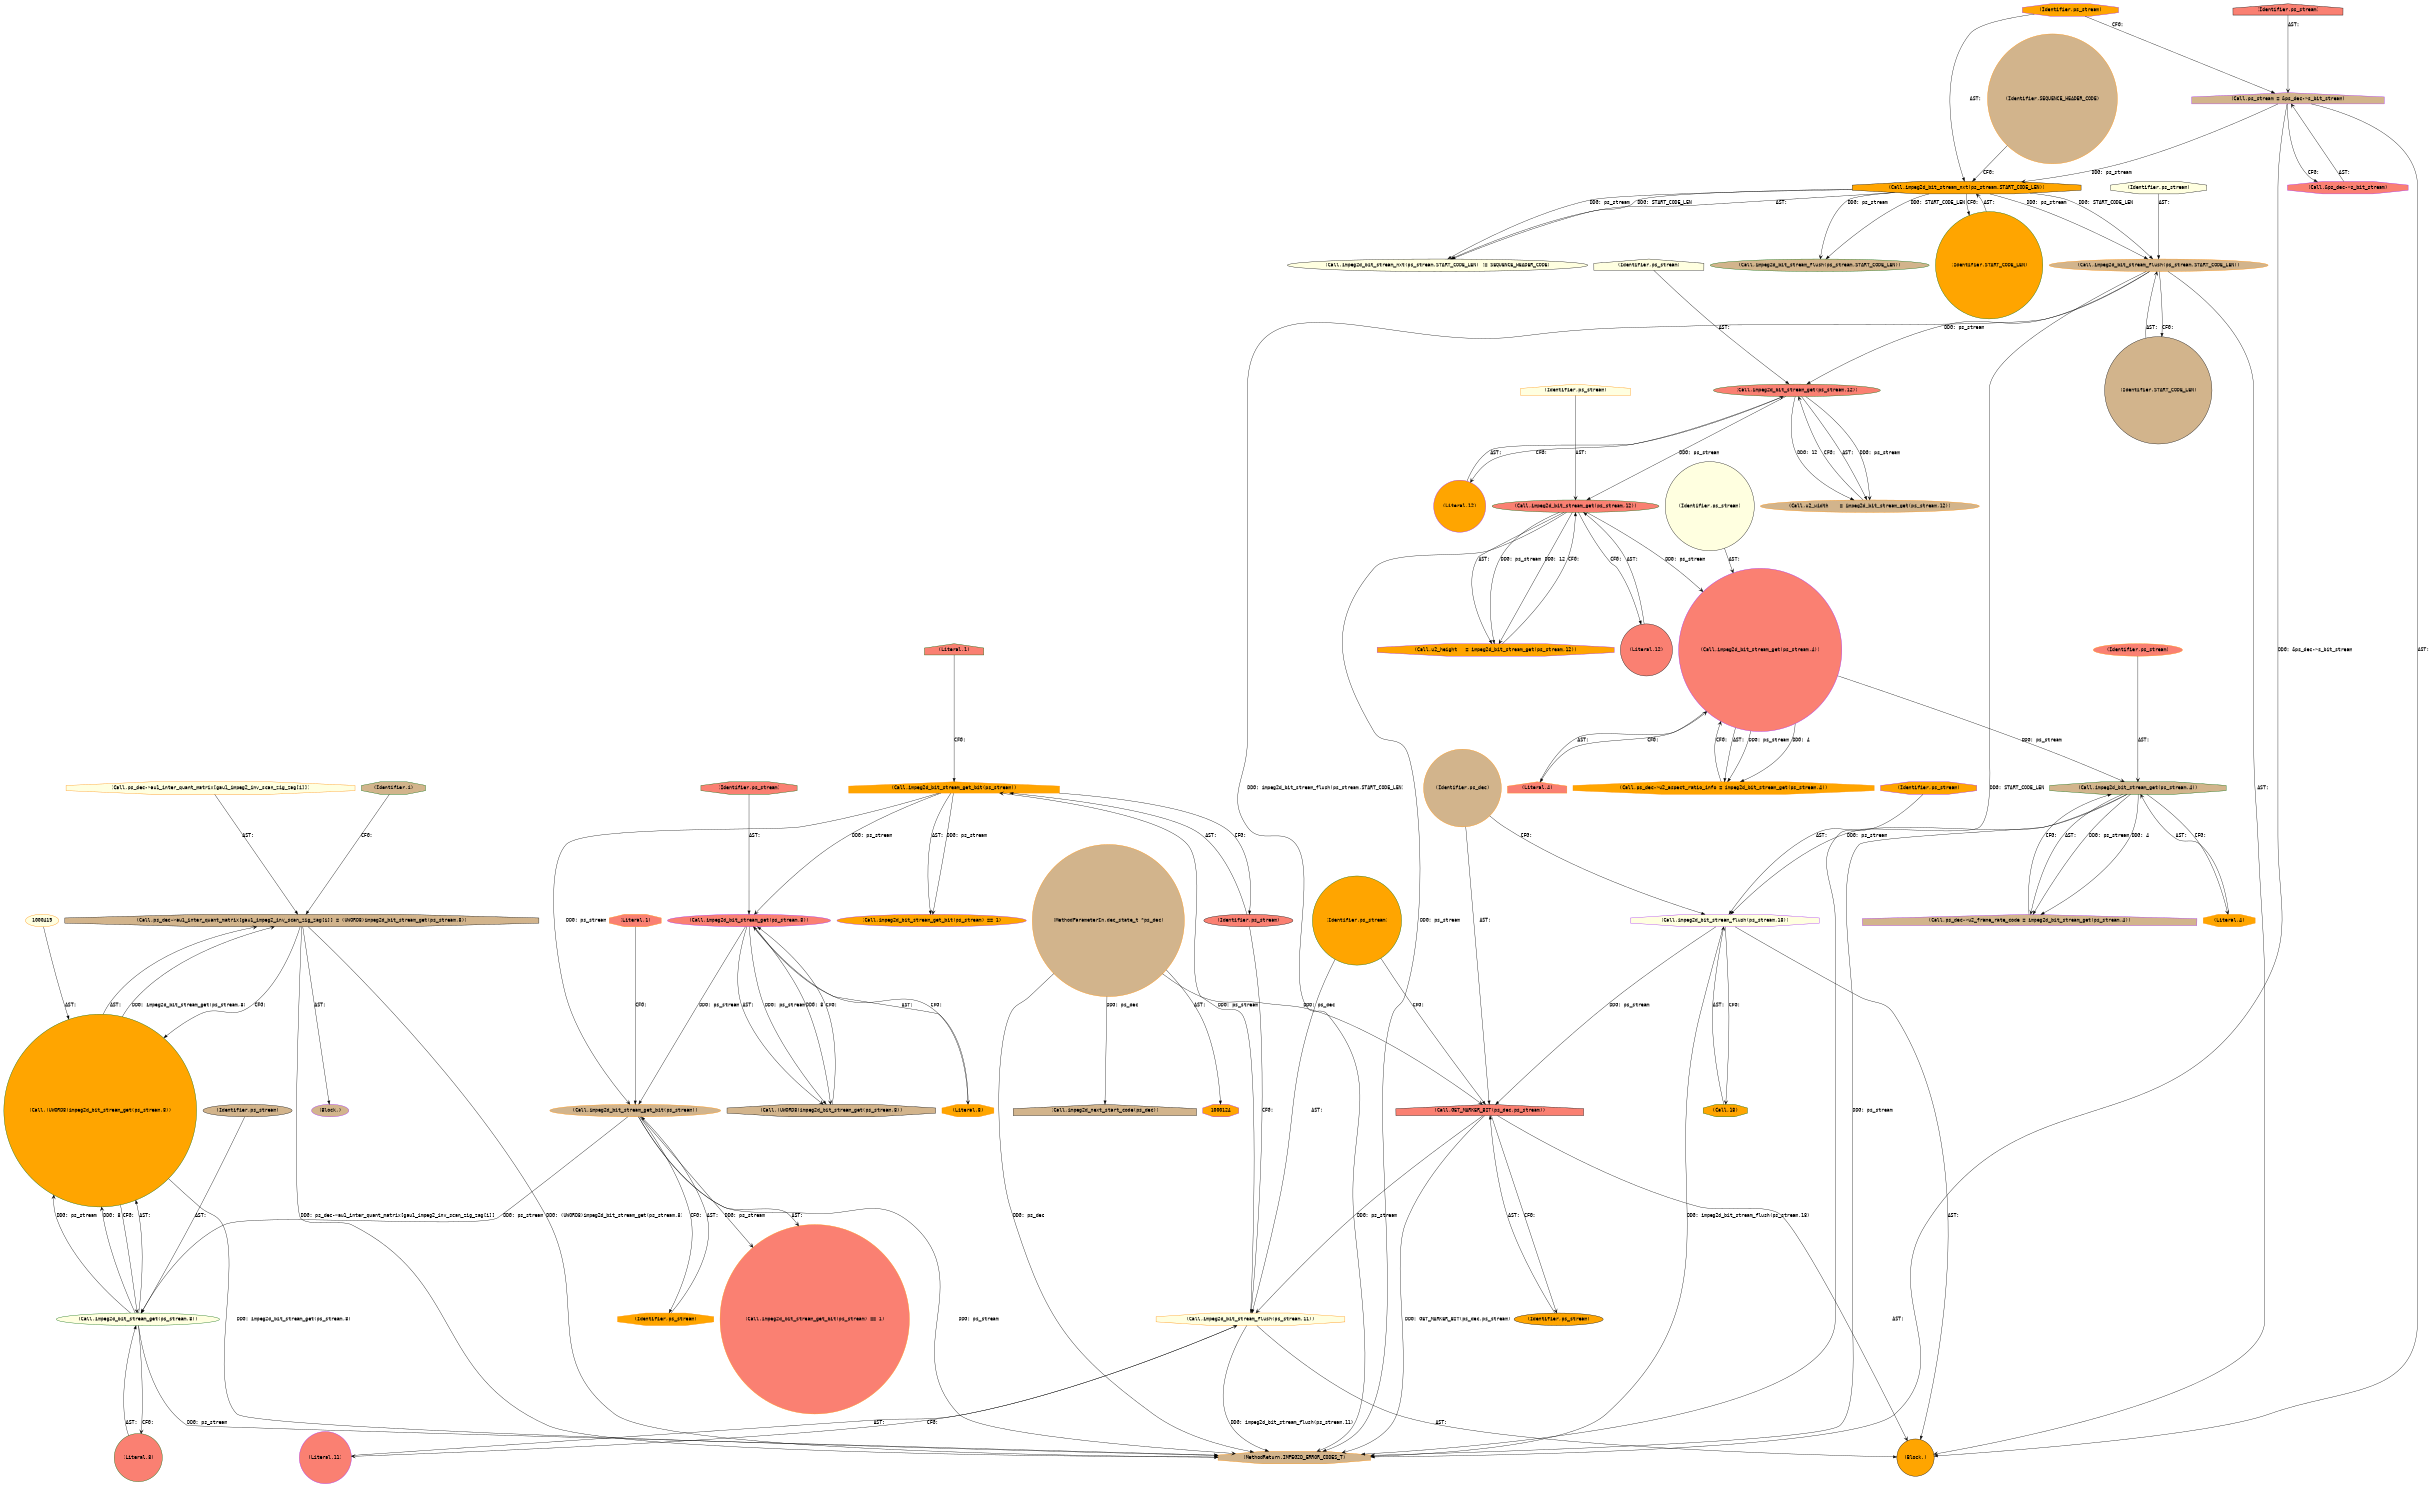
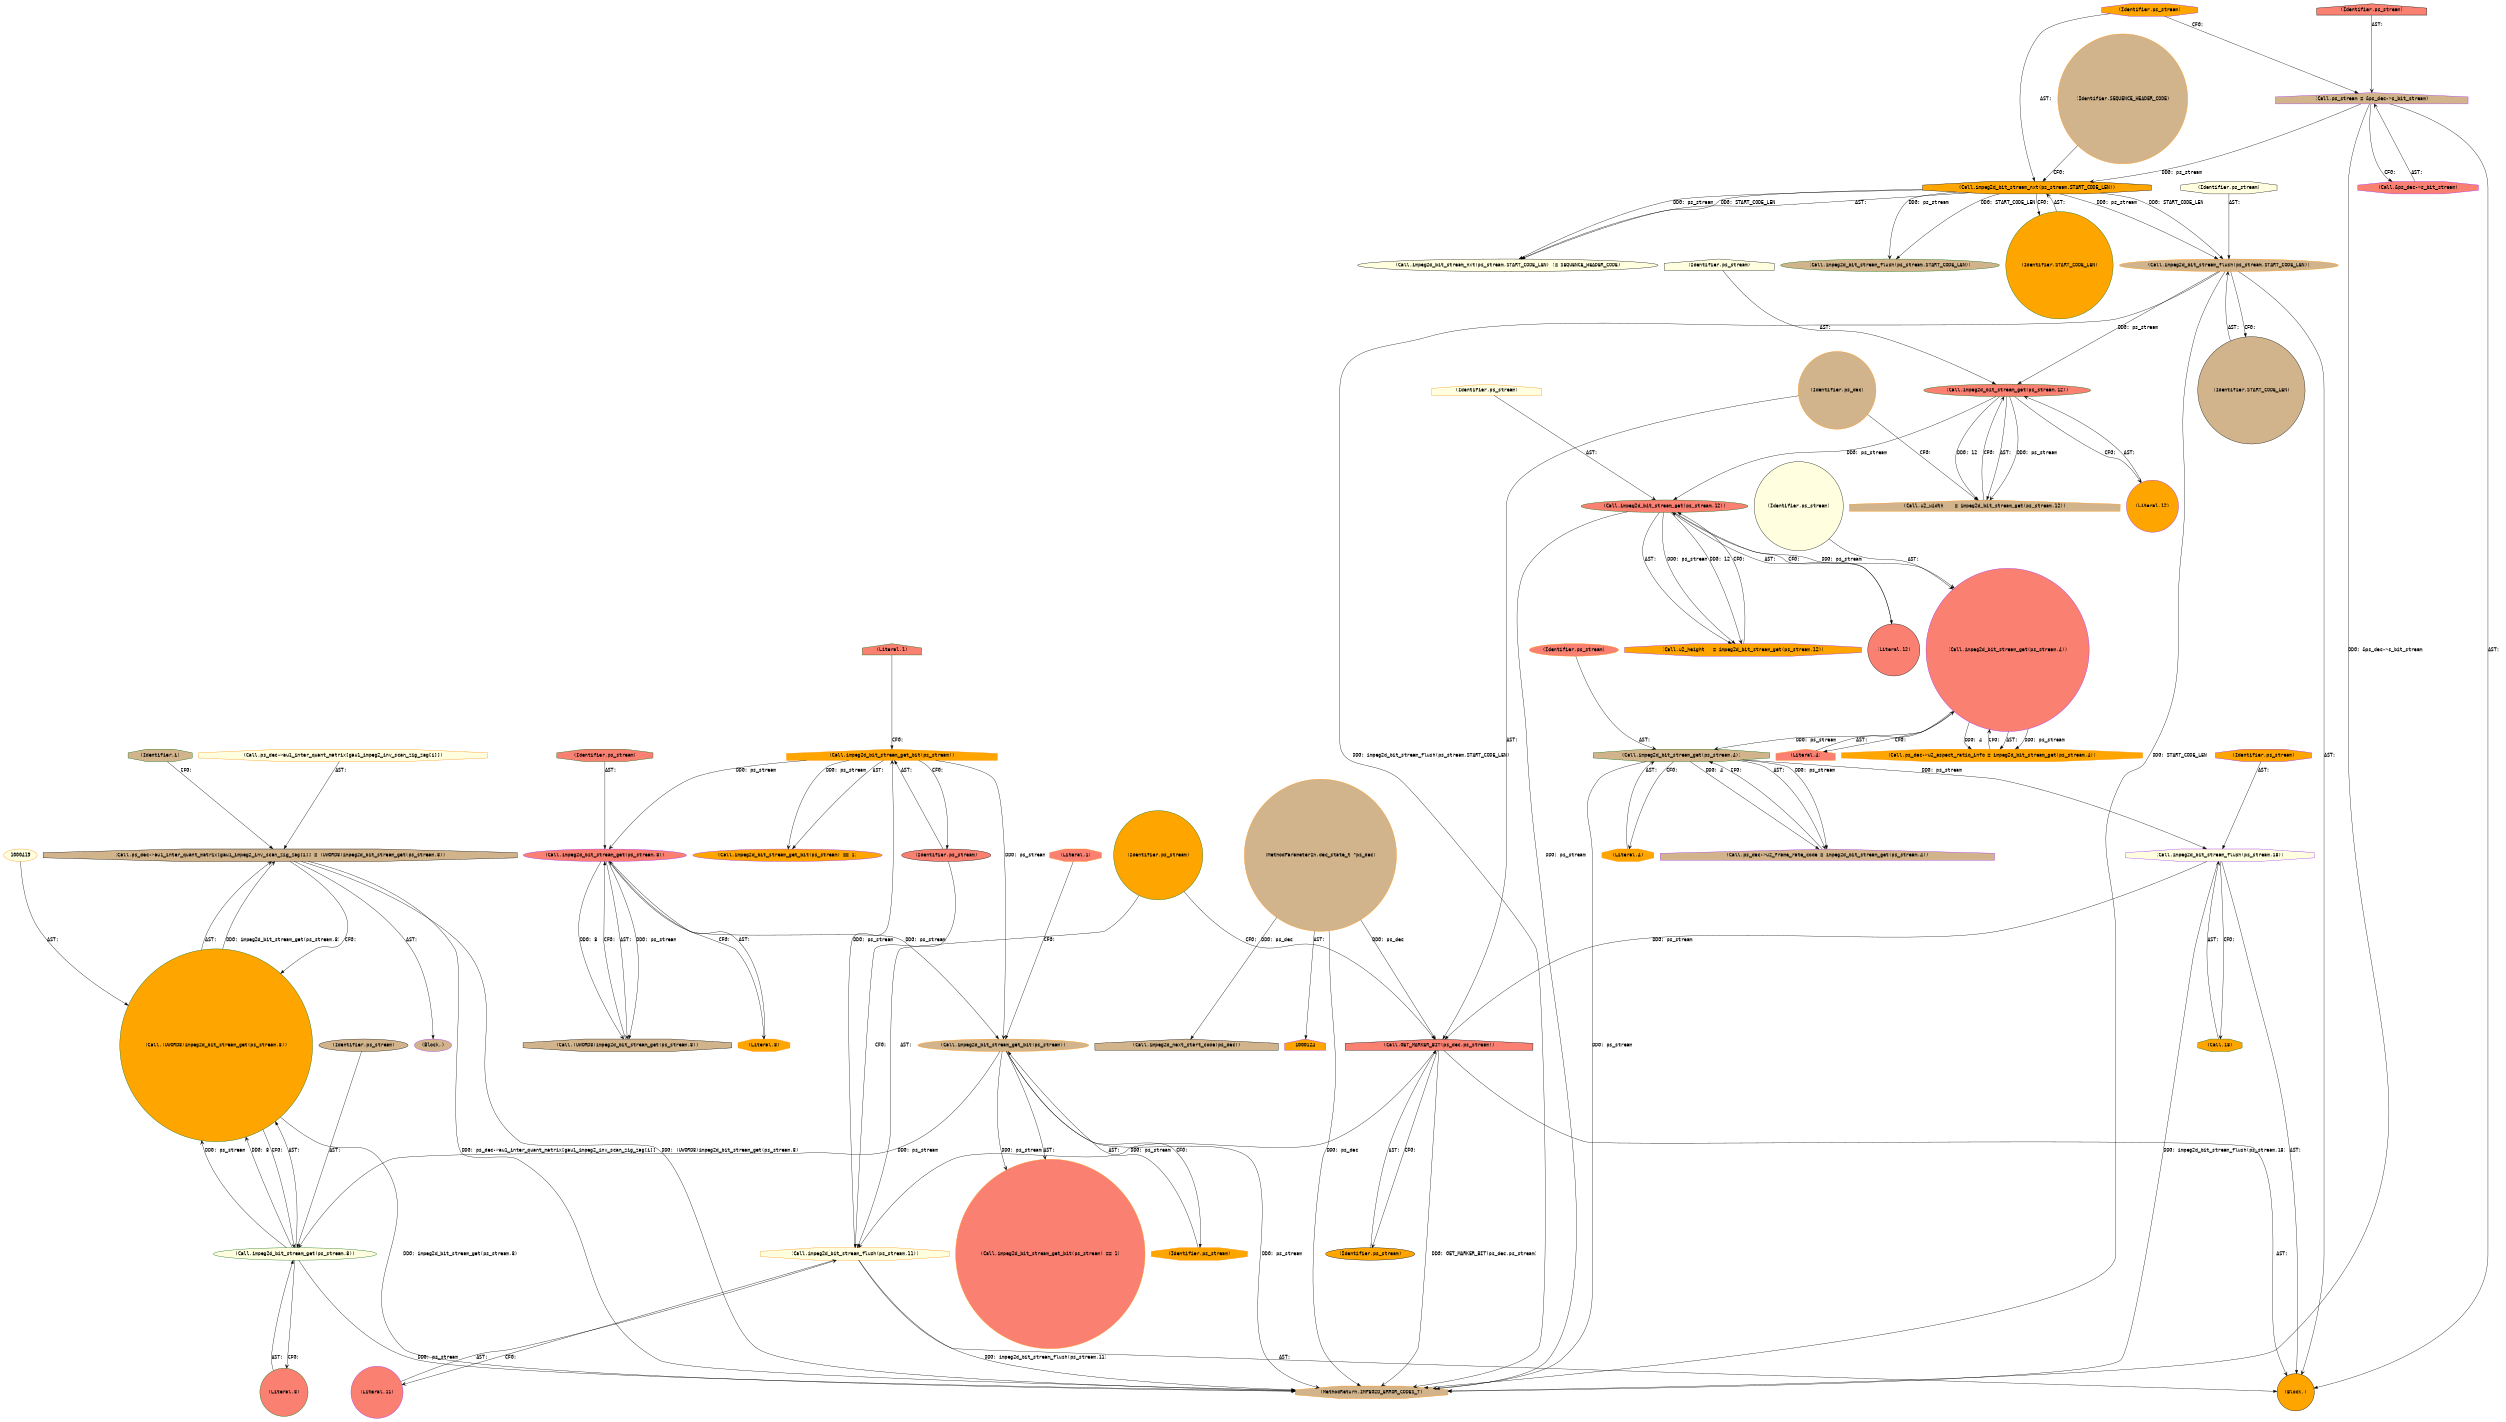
(1870, 506) -> (1985, 506)
(1592, 873) -> (1921, 456)
(1221, 1111) -> (1305, 1045)
